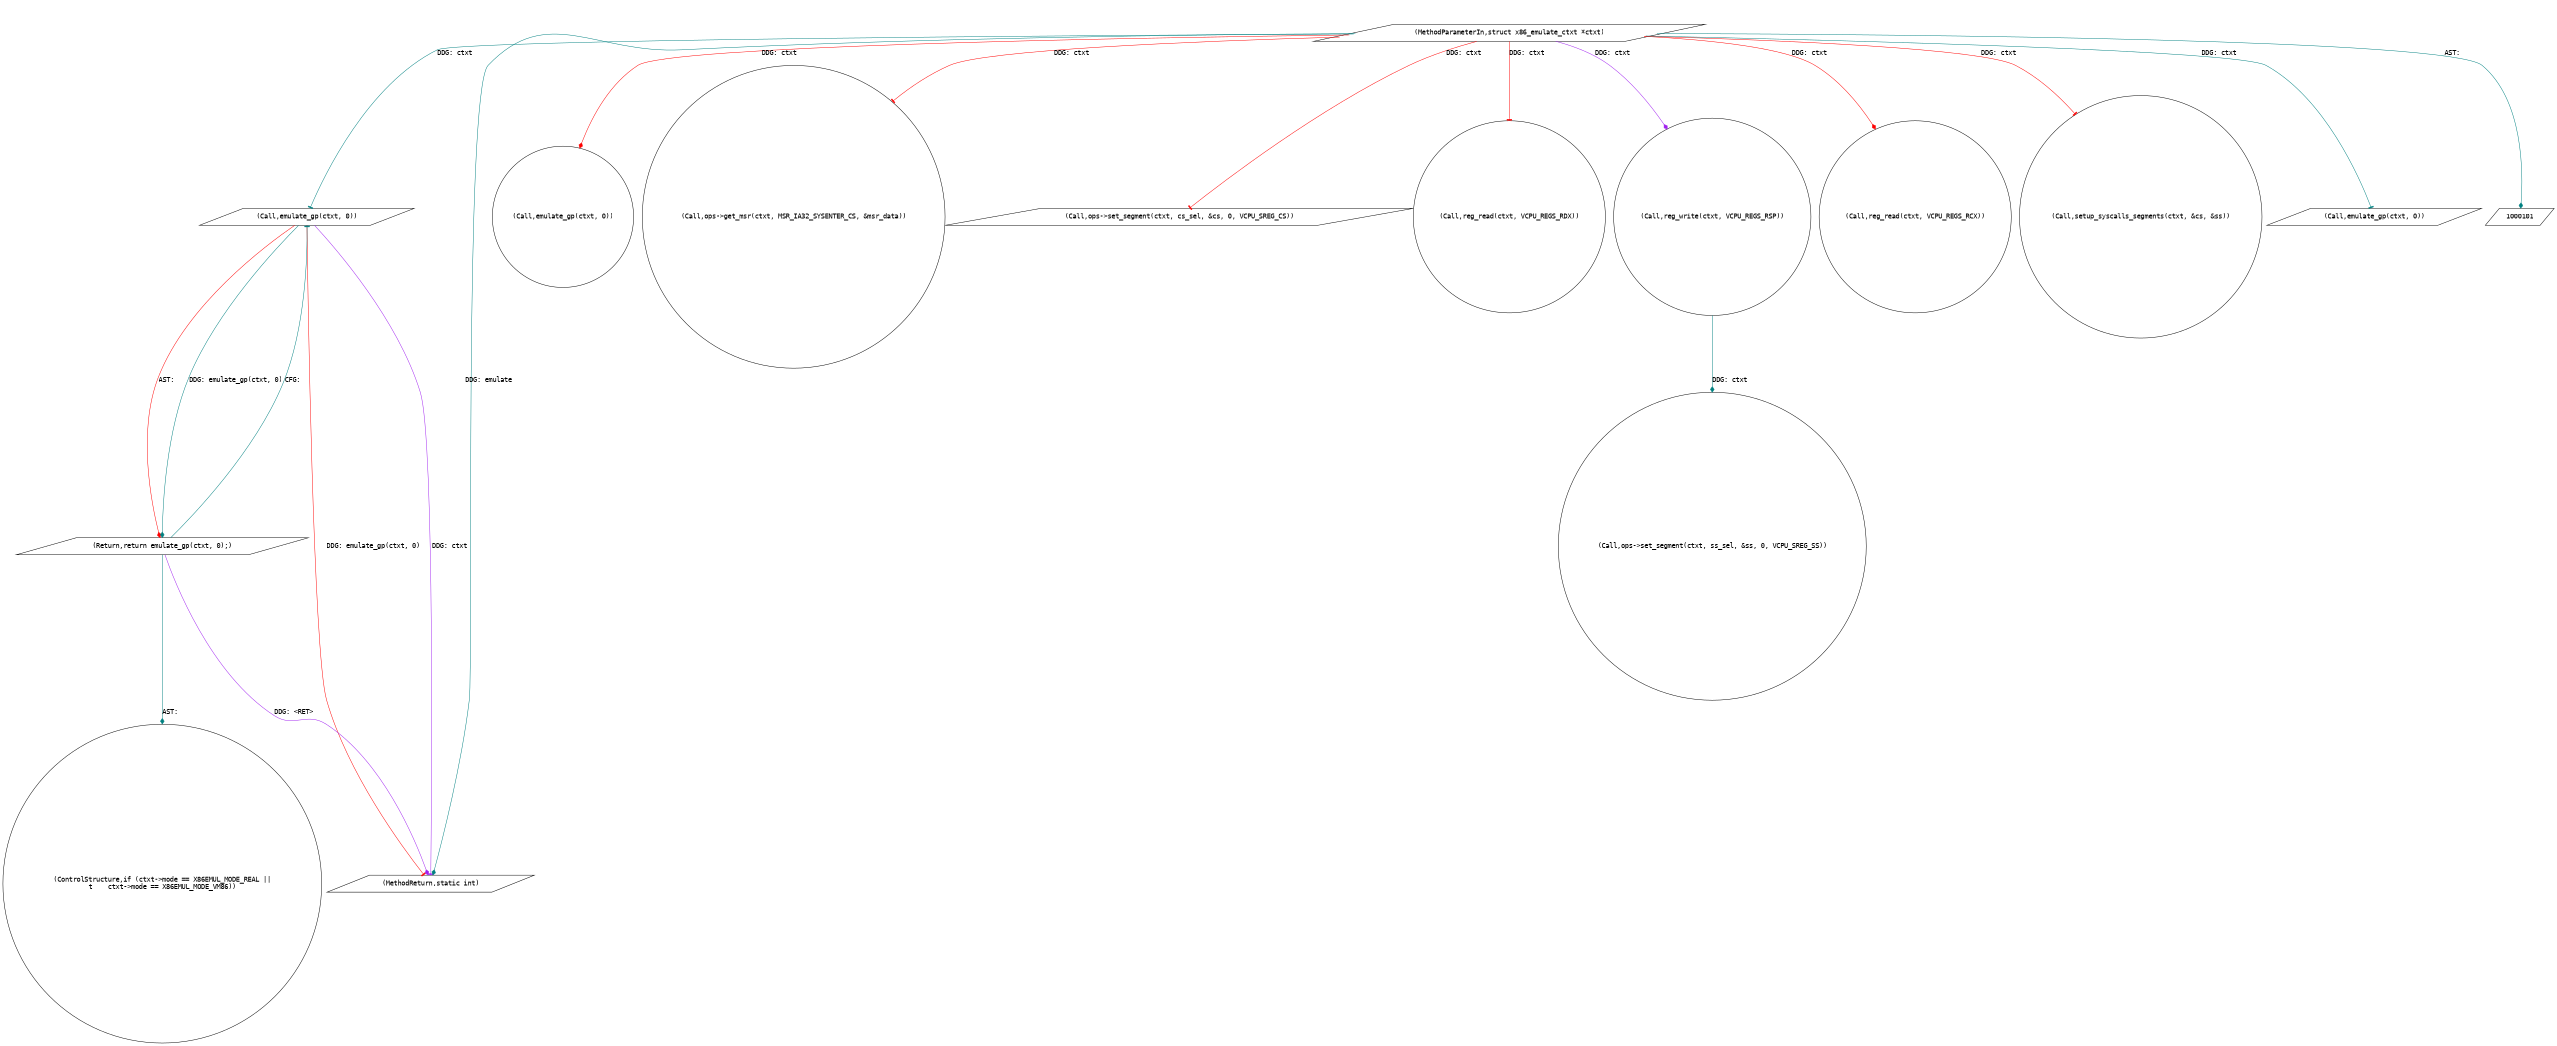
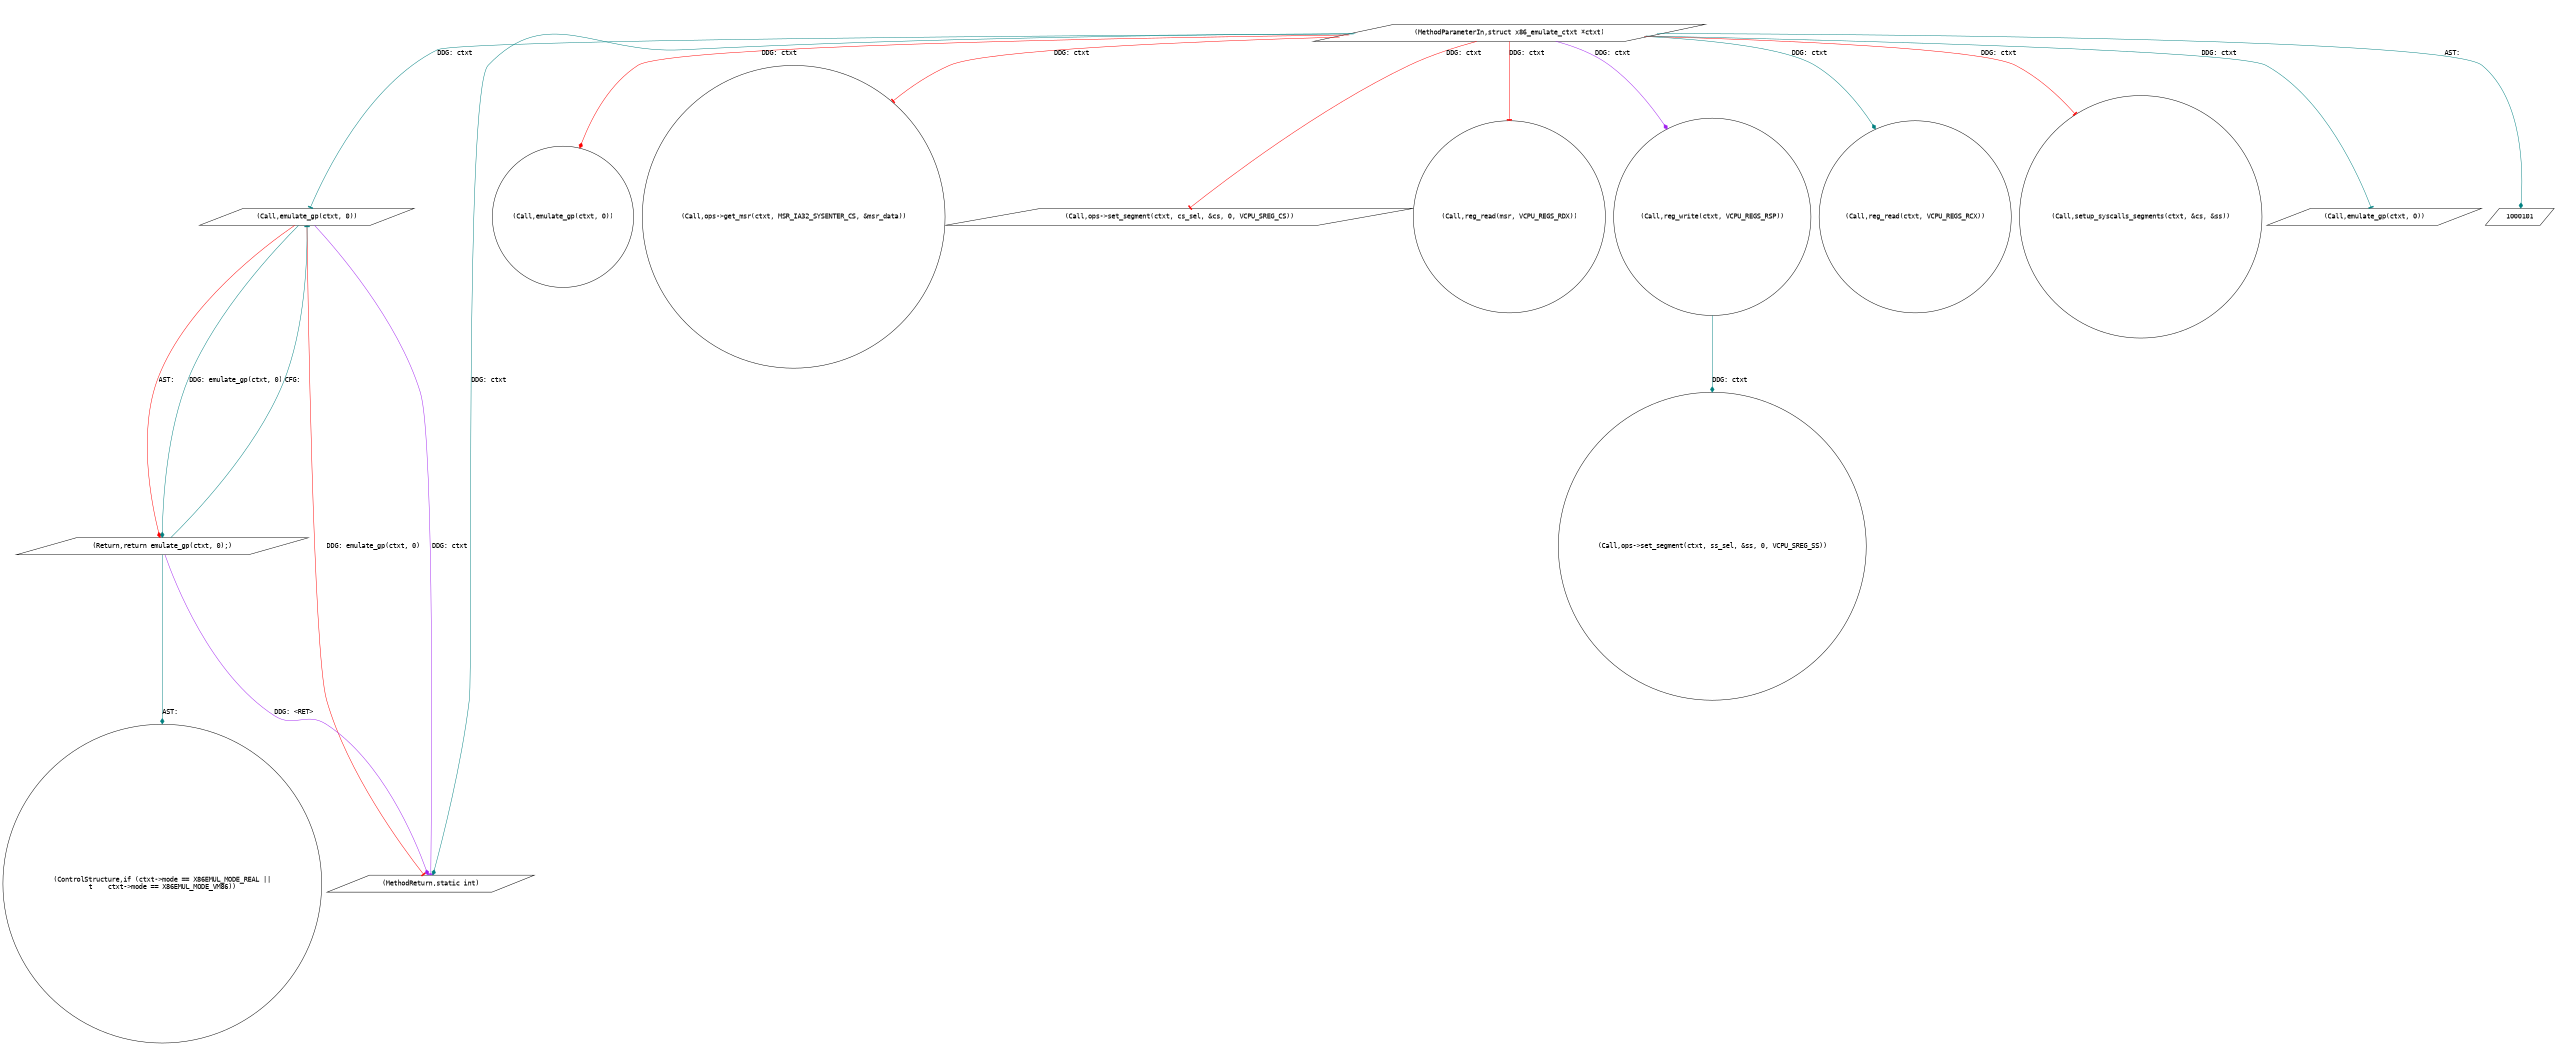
(1772, 51) -> (1772, 51)
(1509, 217) -> (1509, 217)
(489, 380) -> (489, 380)
